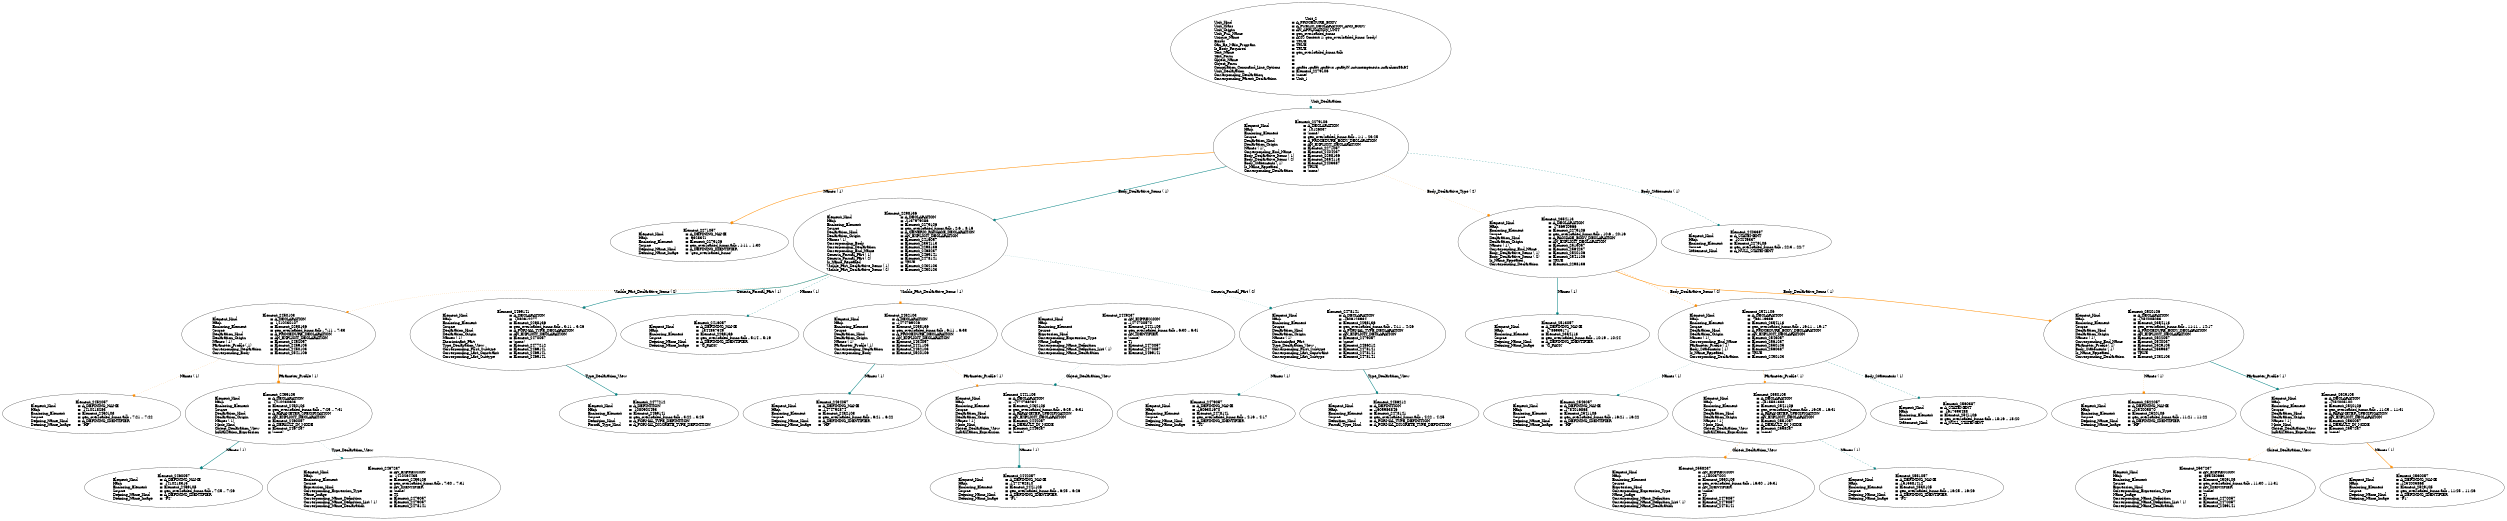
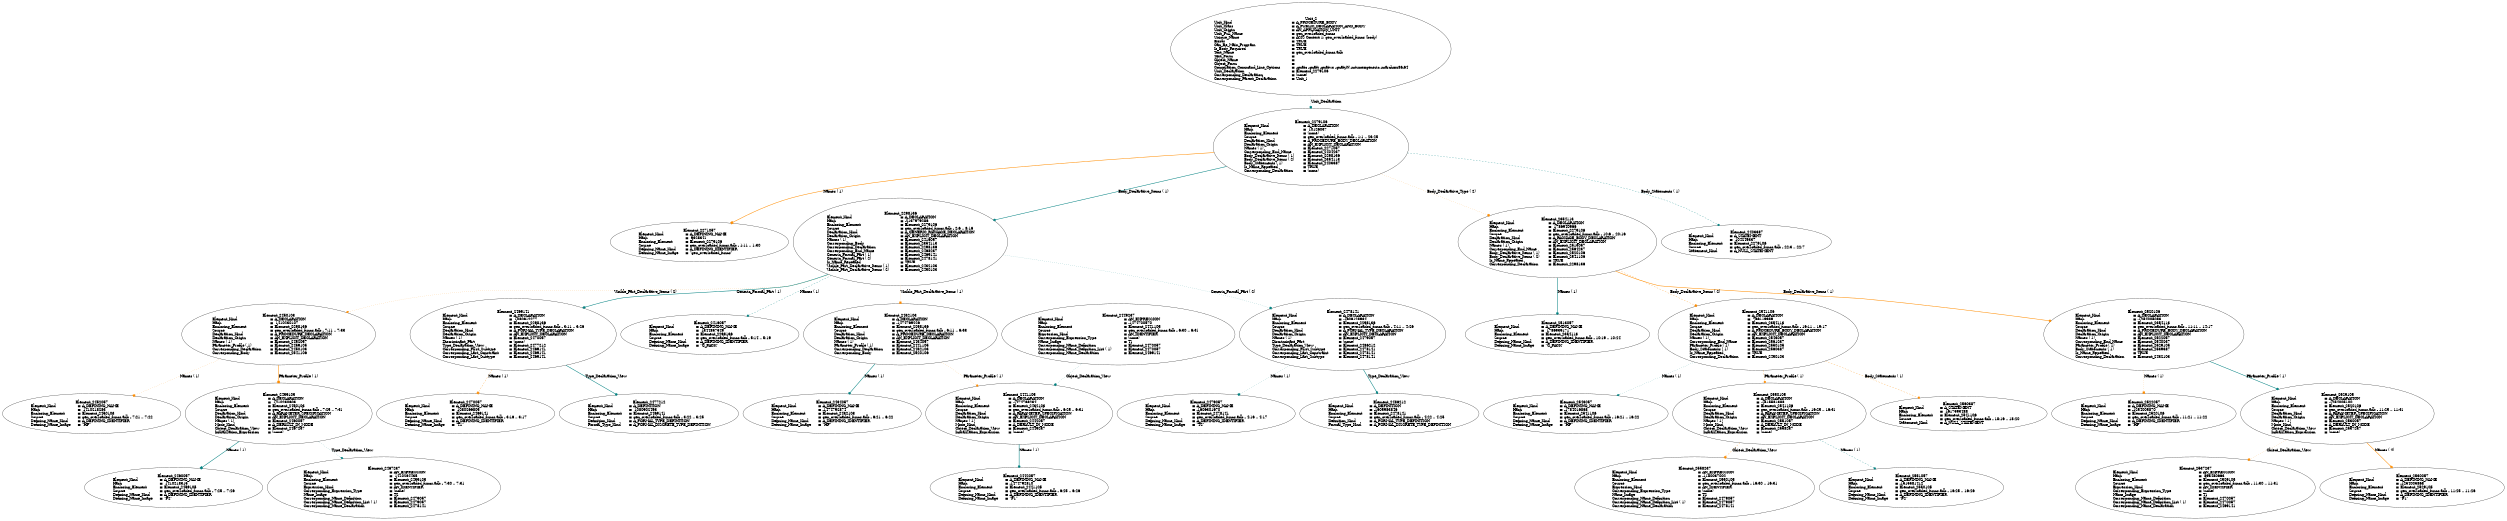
(1872, 379) -> (1872, 379)
none -> (466, 414)
(2269, 449) -> (2269, 449)
(2384, 451) -> (2384, 451)
(1019, 455) -> (1019, 455)
